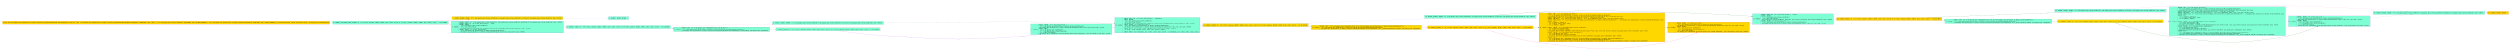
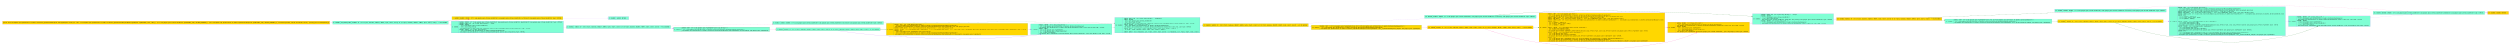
none -> (957, 29)
